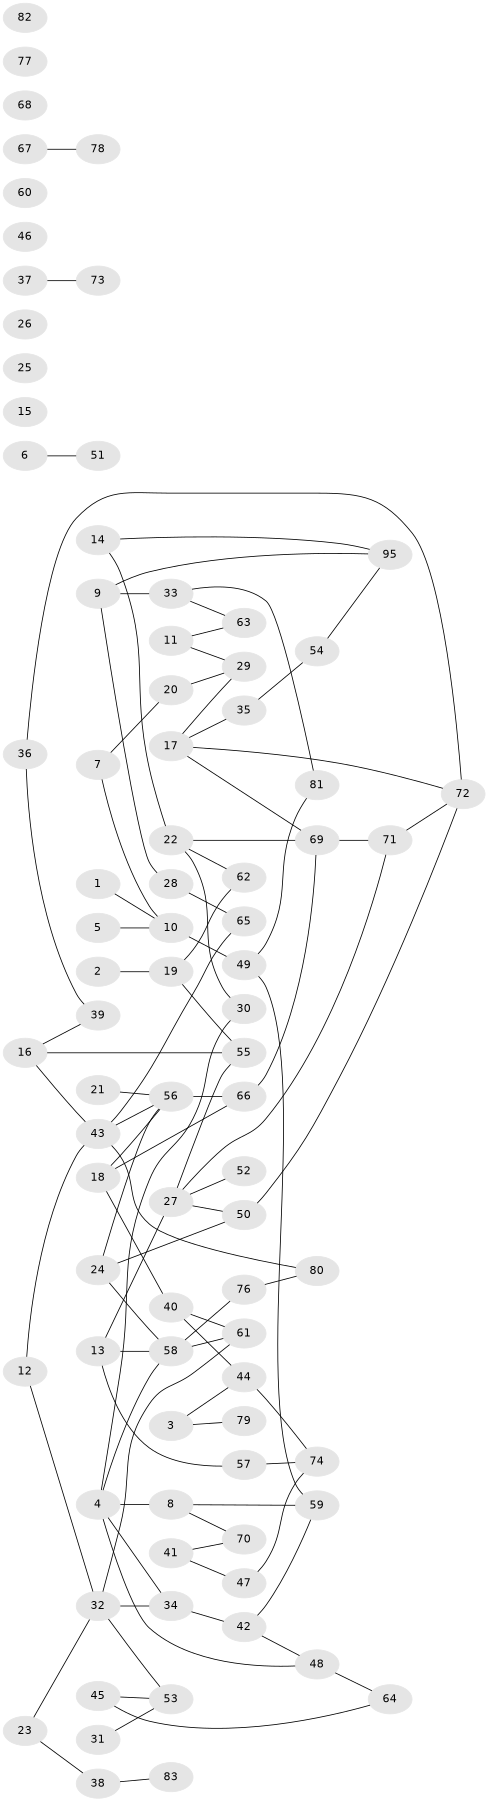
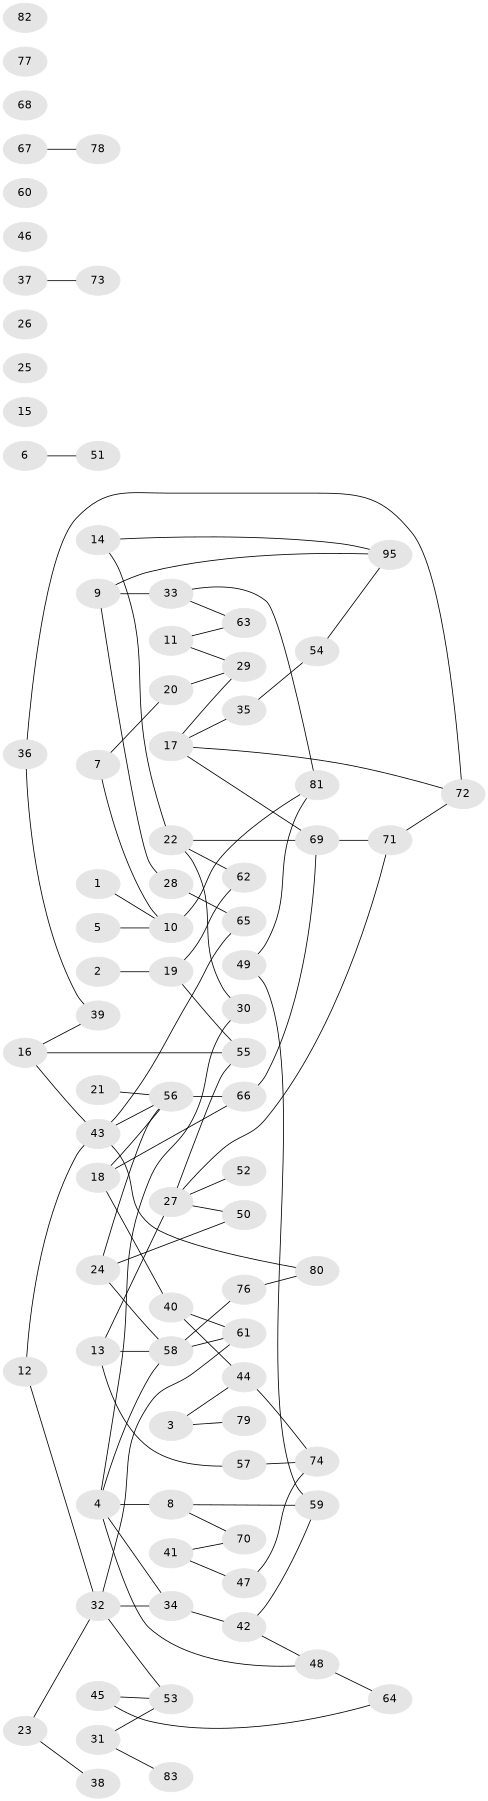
(204, 945) -> (232, 846)
(371, 1013) -> none
(135, 1780) -> (135, 1759)
